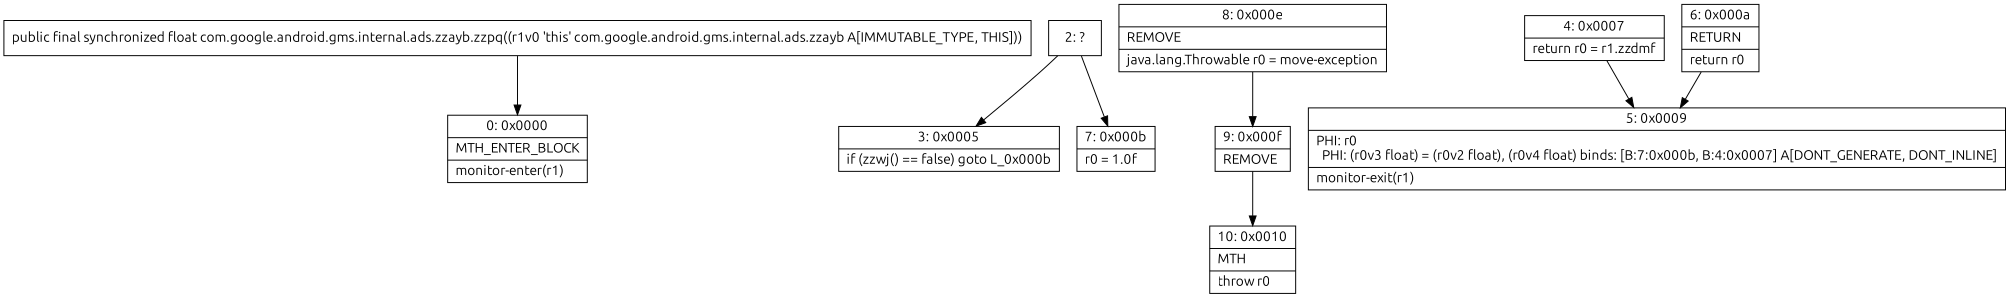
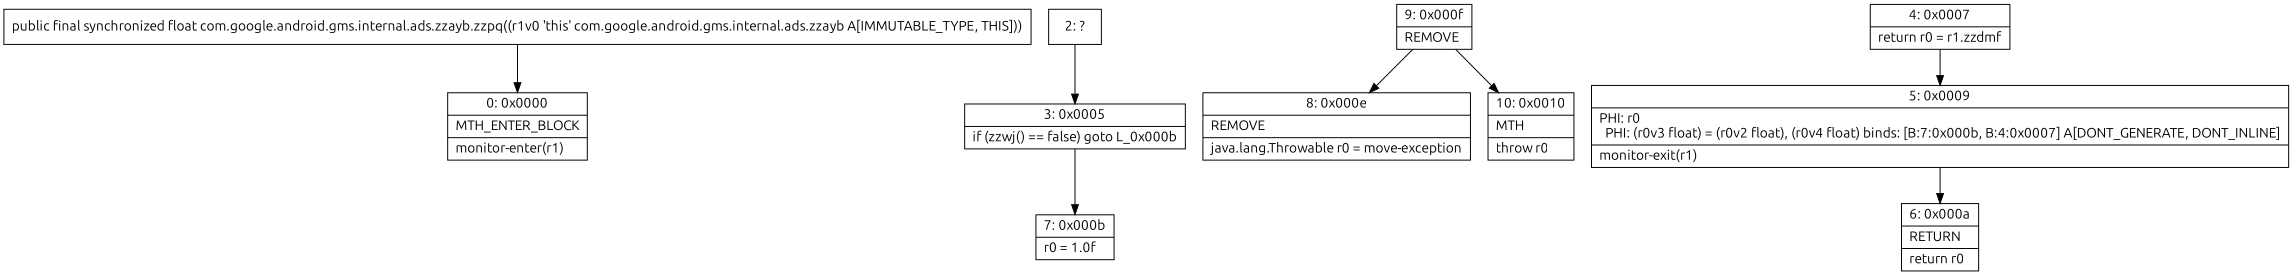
(1093, 86) -> (1075, 177)
(1693, 86) -> (1940, 181)
(1253, 94) -> (1395, 68)
